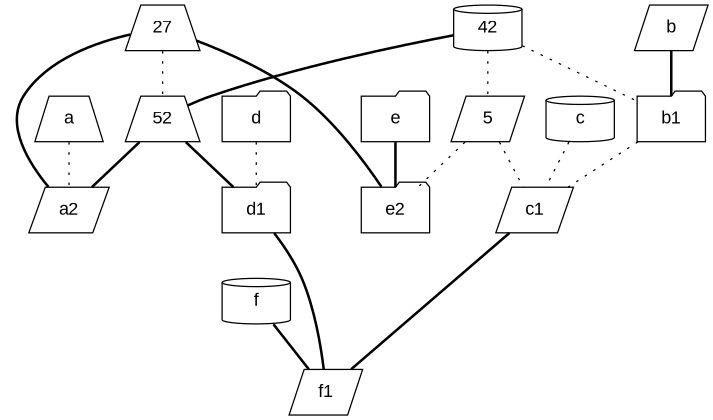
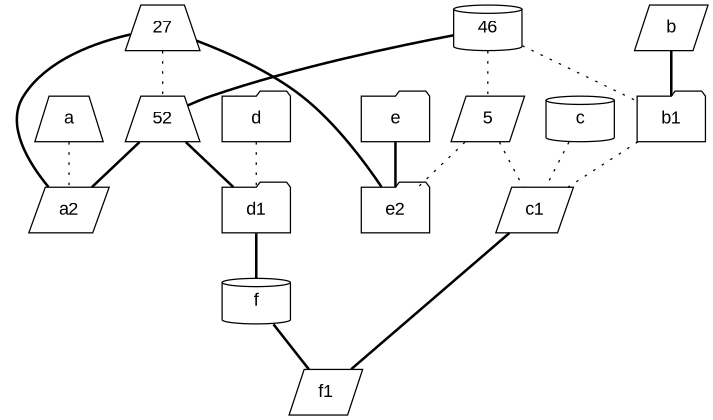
(488, 28) -> (488, 28)
(309, 297) -> (256, 256)
